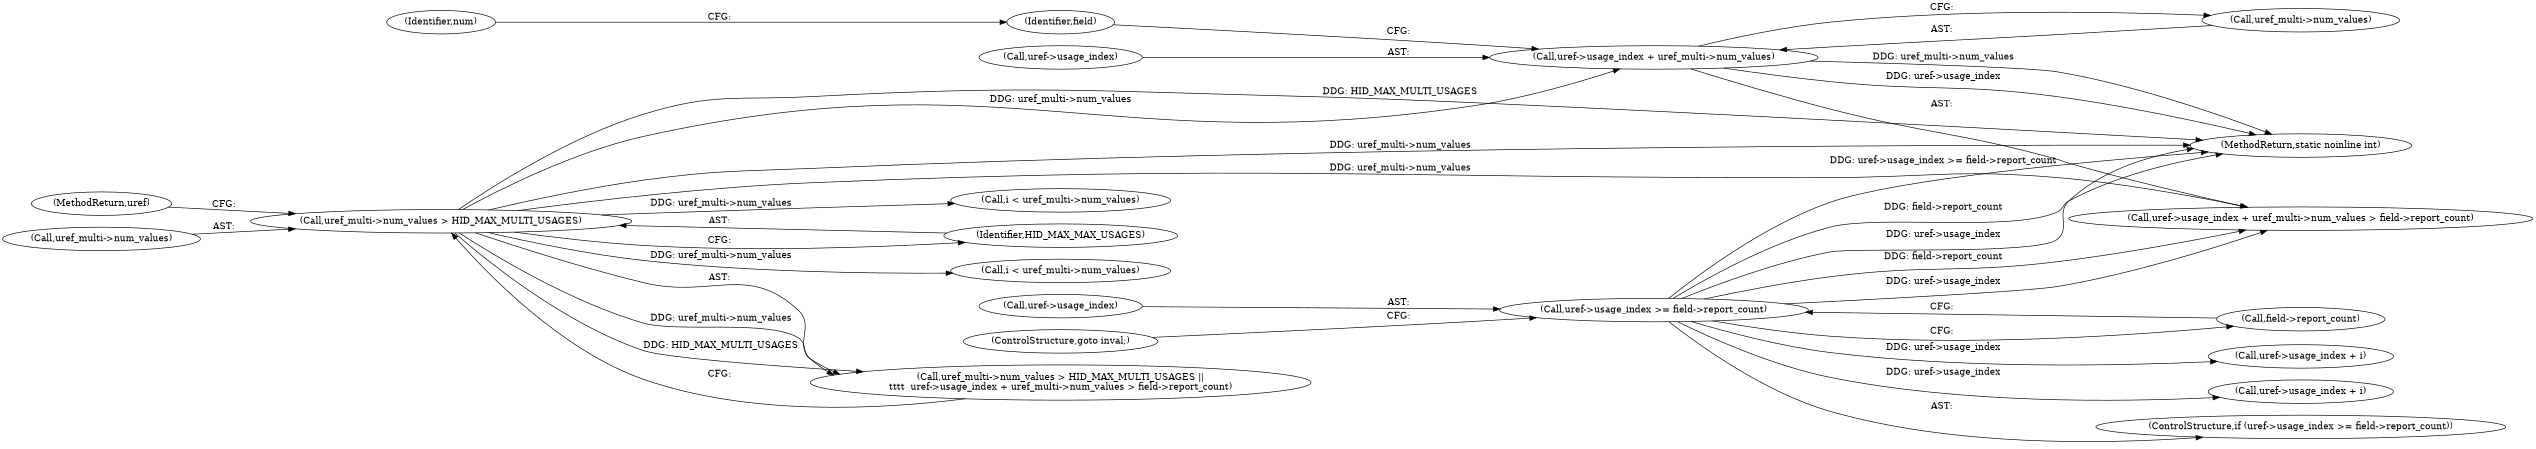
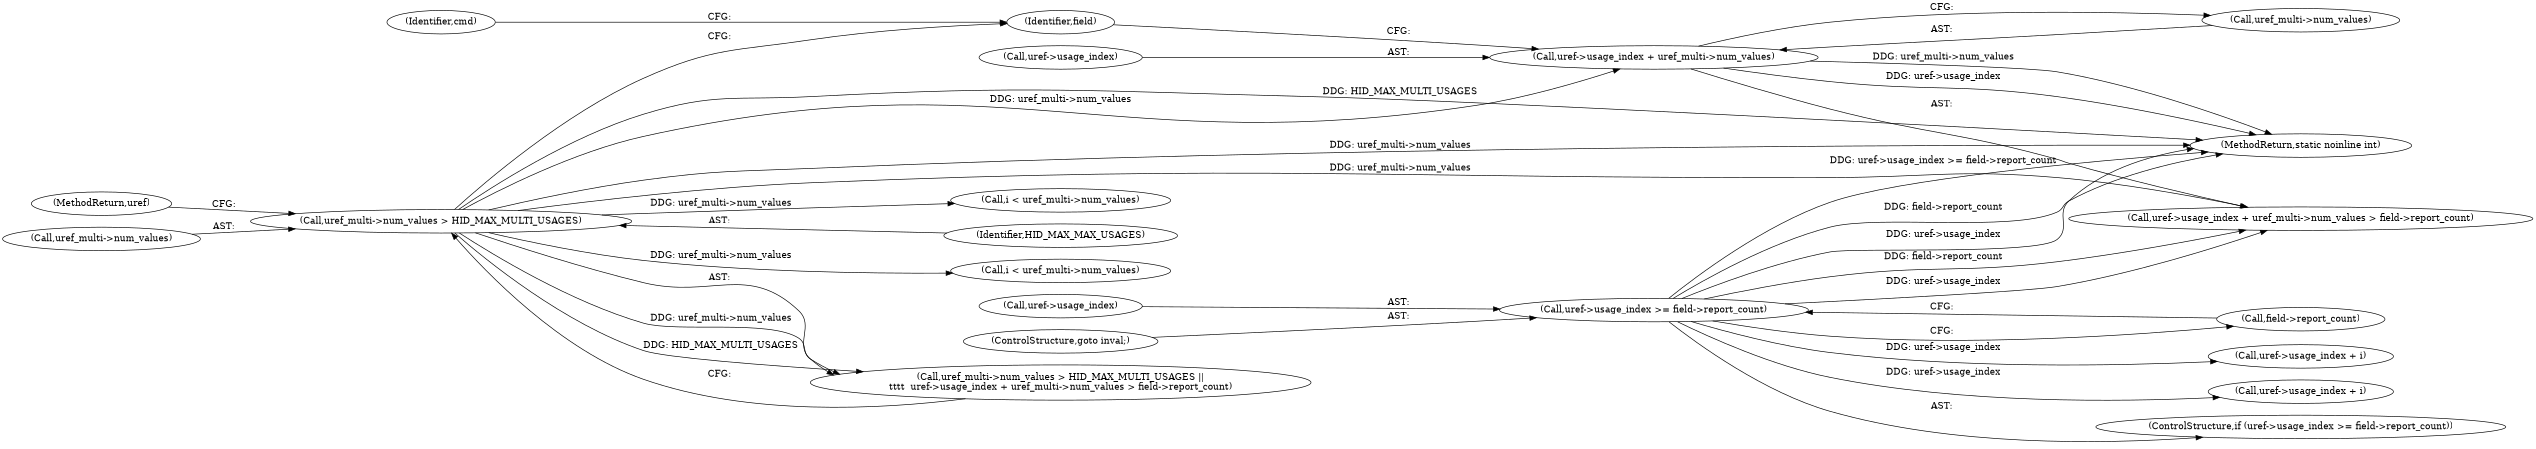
(441, 22) -> (441, 22)
(736, 248) -> (705, 56)
(1400, 316) -> (1400, 316)
